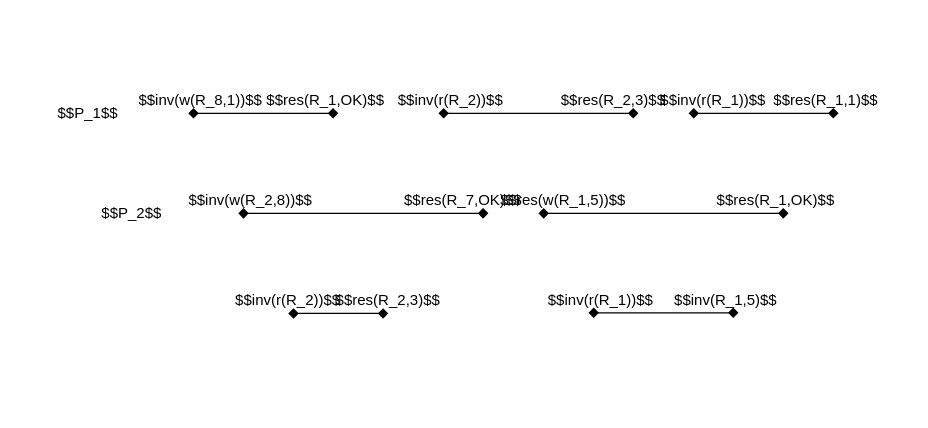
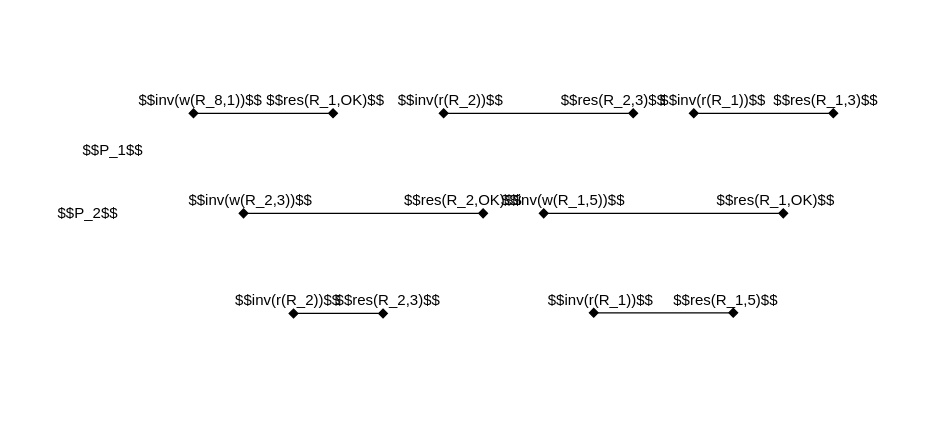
(826, 101) -> (826, 101)
(88, 113) -> (113, 151)
(251, 201) -> (251, 201)
(463, 201) -> (463, 201)
(563, 201) -> (563, 201)
(132, 213) -> (88, 213)
(726, 301) -> (726, 301)
